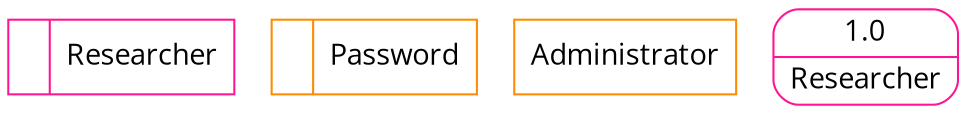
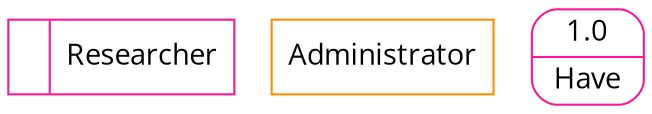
(374, 57) -> none
(866, 80) -> (588, 80)
